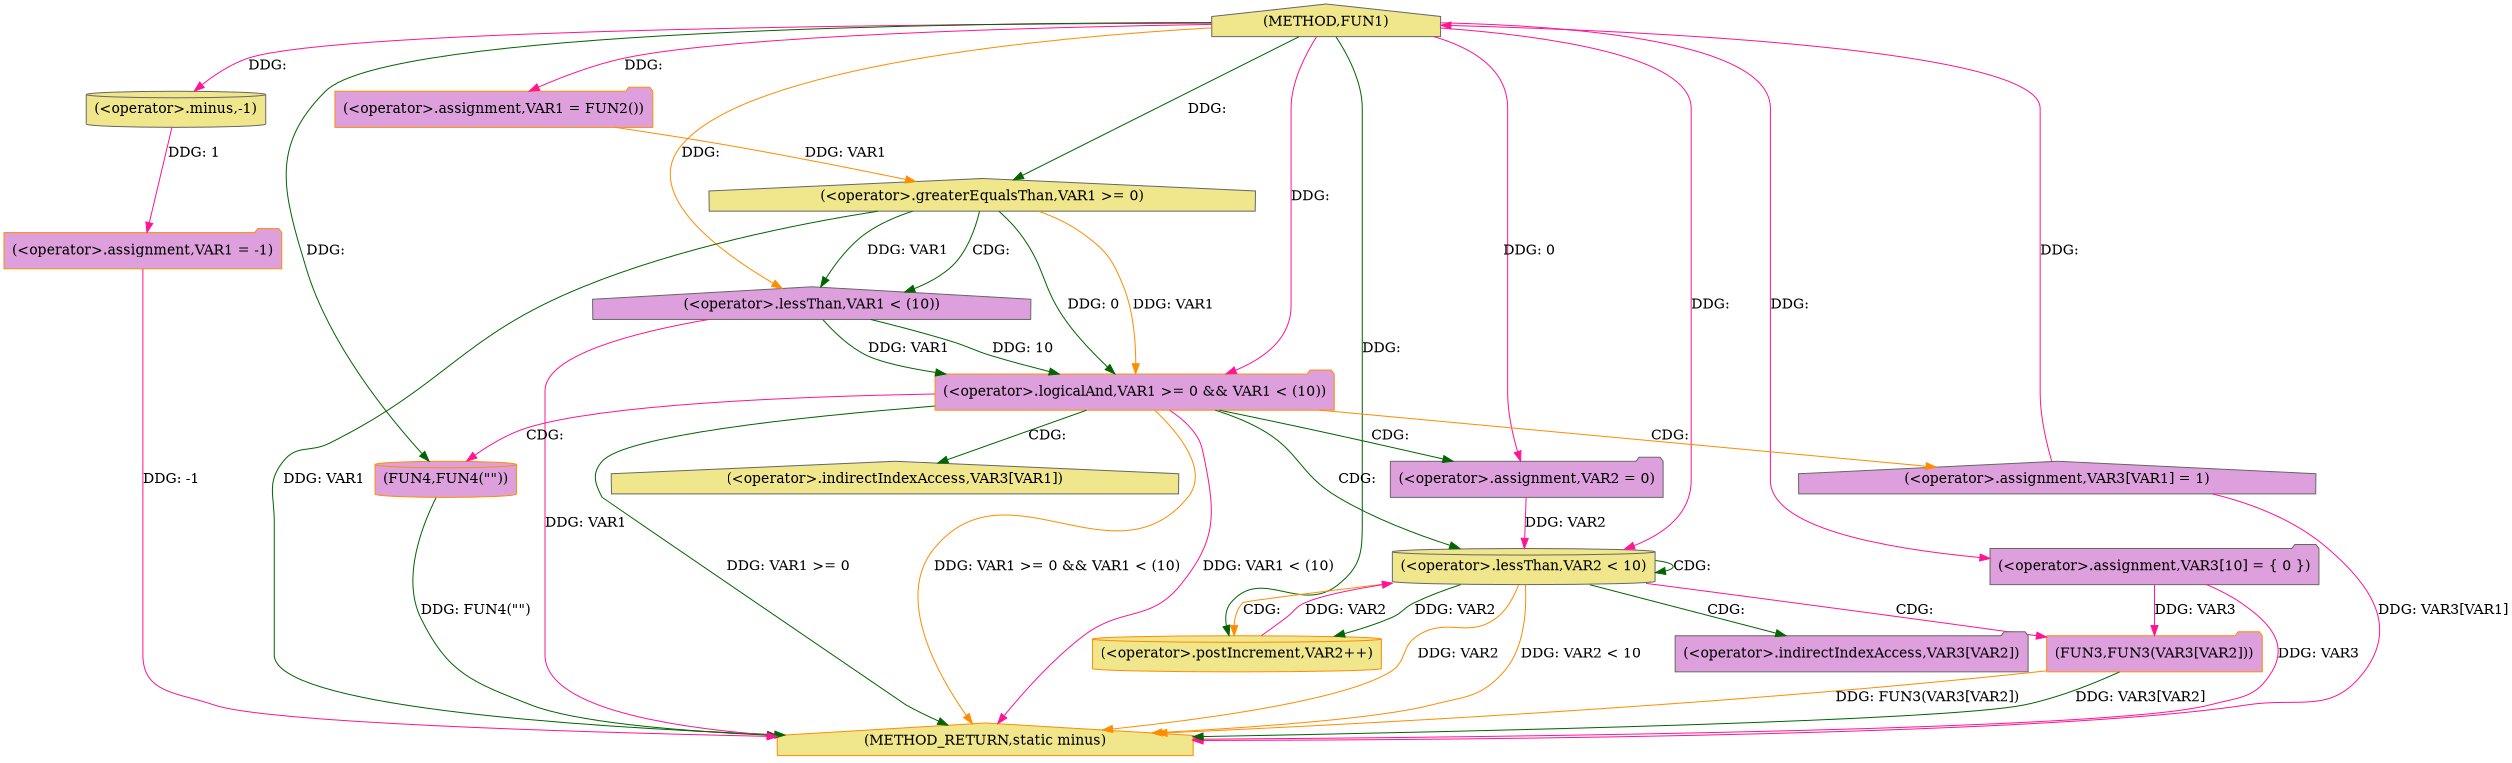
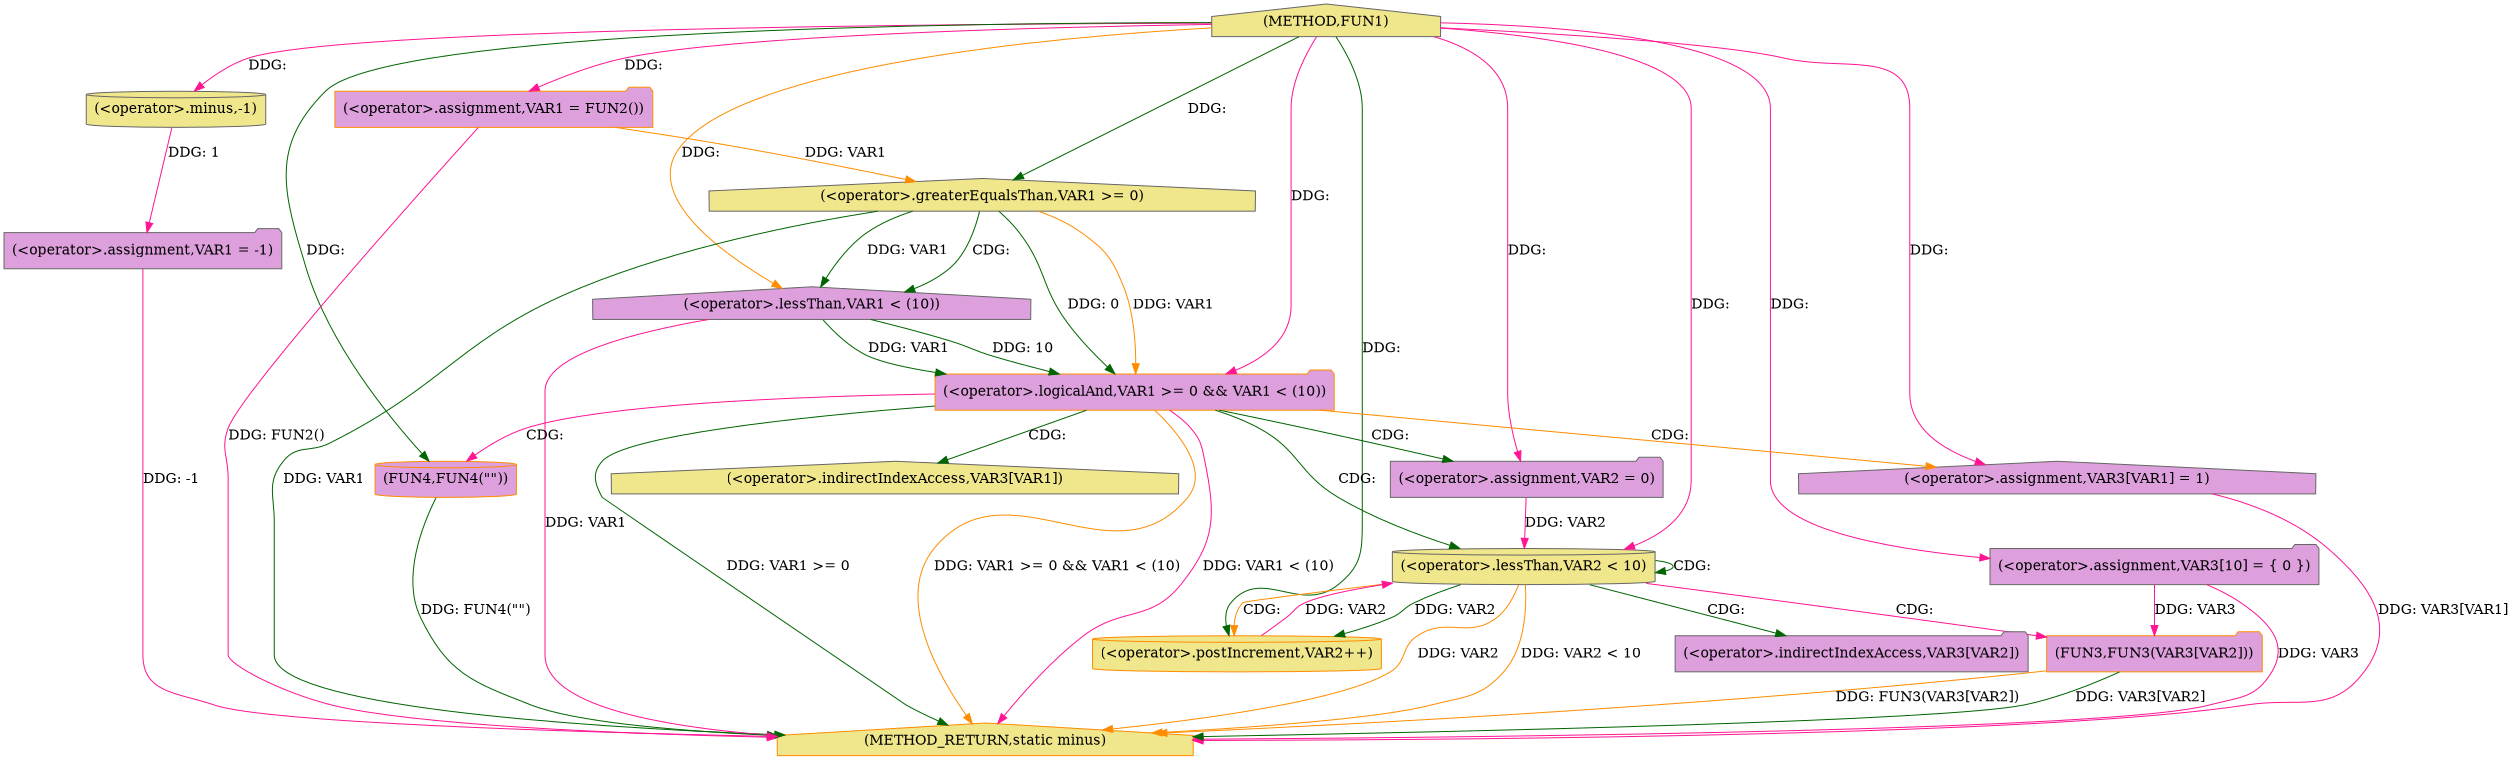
(1928, 62) -> (1880, 68)
(143, 251) -> (143, 251)
(1529, 251) -> (1529, 251)
none -> (228, 623)
